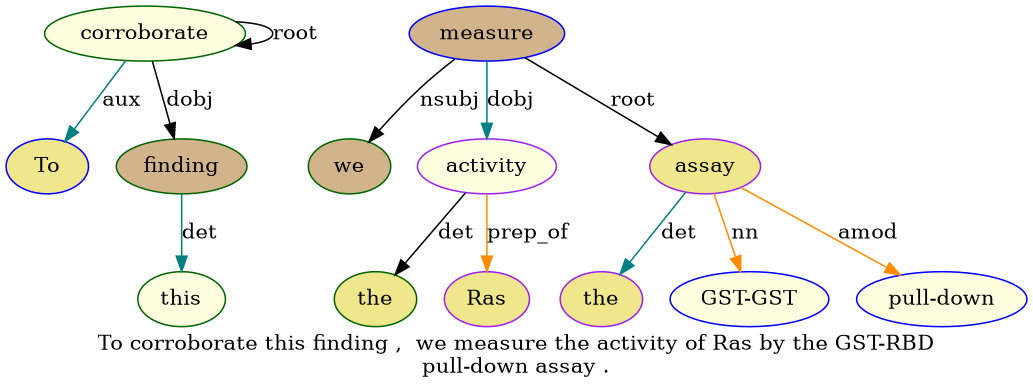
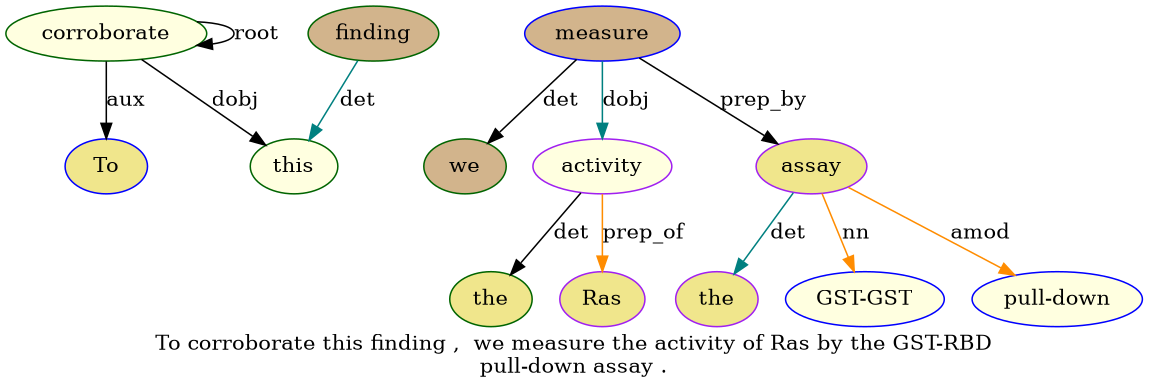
(161, 93) -> (197, 98)
(100, 95) -> (106, 92)
(450, 100) -> (561, 100)
(633, 100) -> (764, 100)
